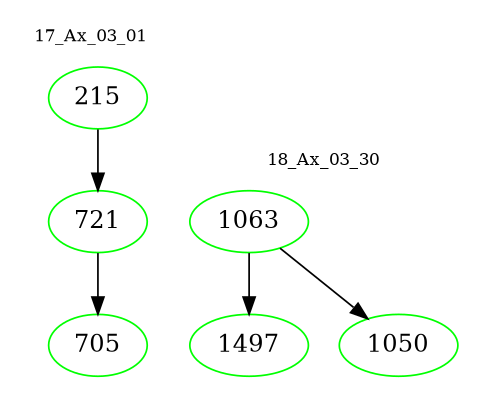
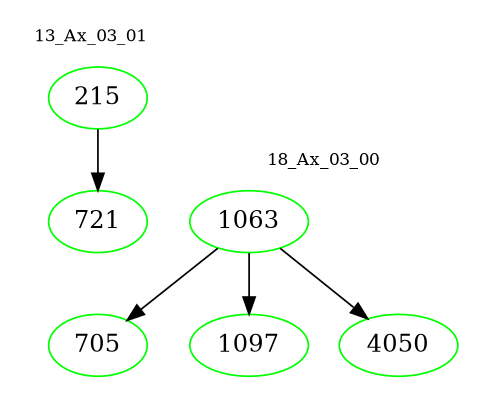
(91, 37) -> (91, 37)
(324, 161) -> (324, 161)
(98, 275) -> (187, 273)
(249, 345) -> (249, 345)
(399, 345) -> (399, 345)
